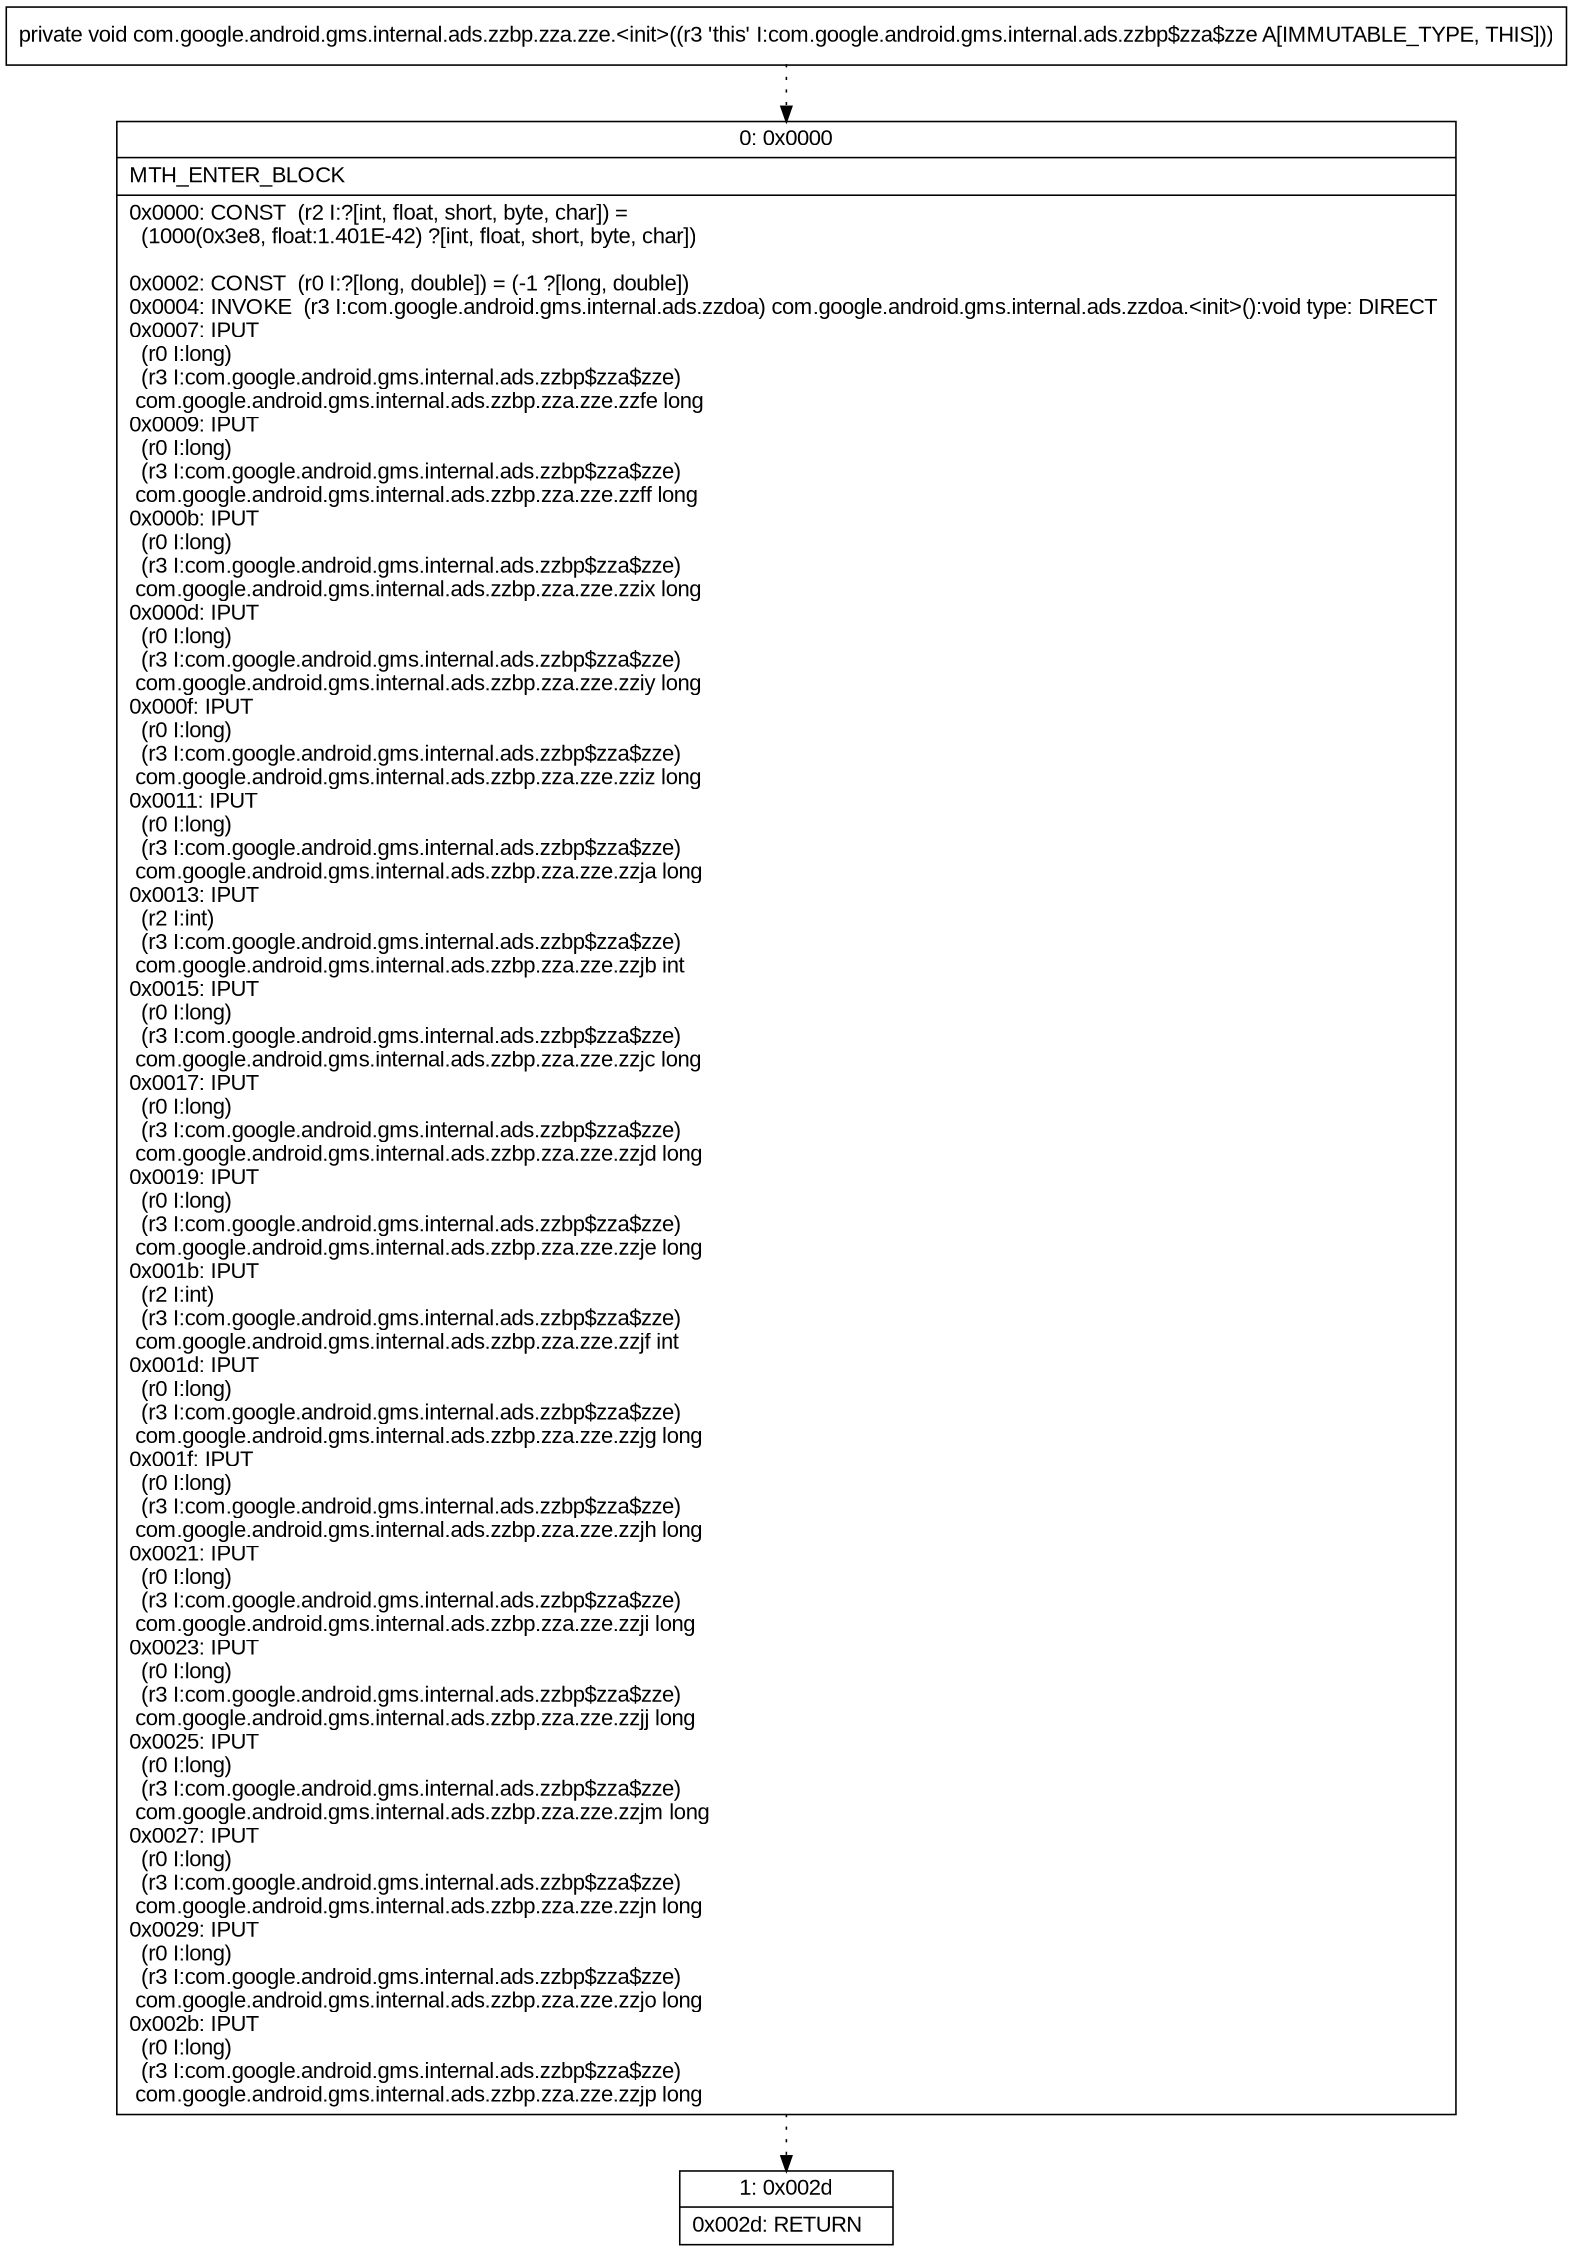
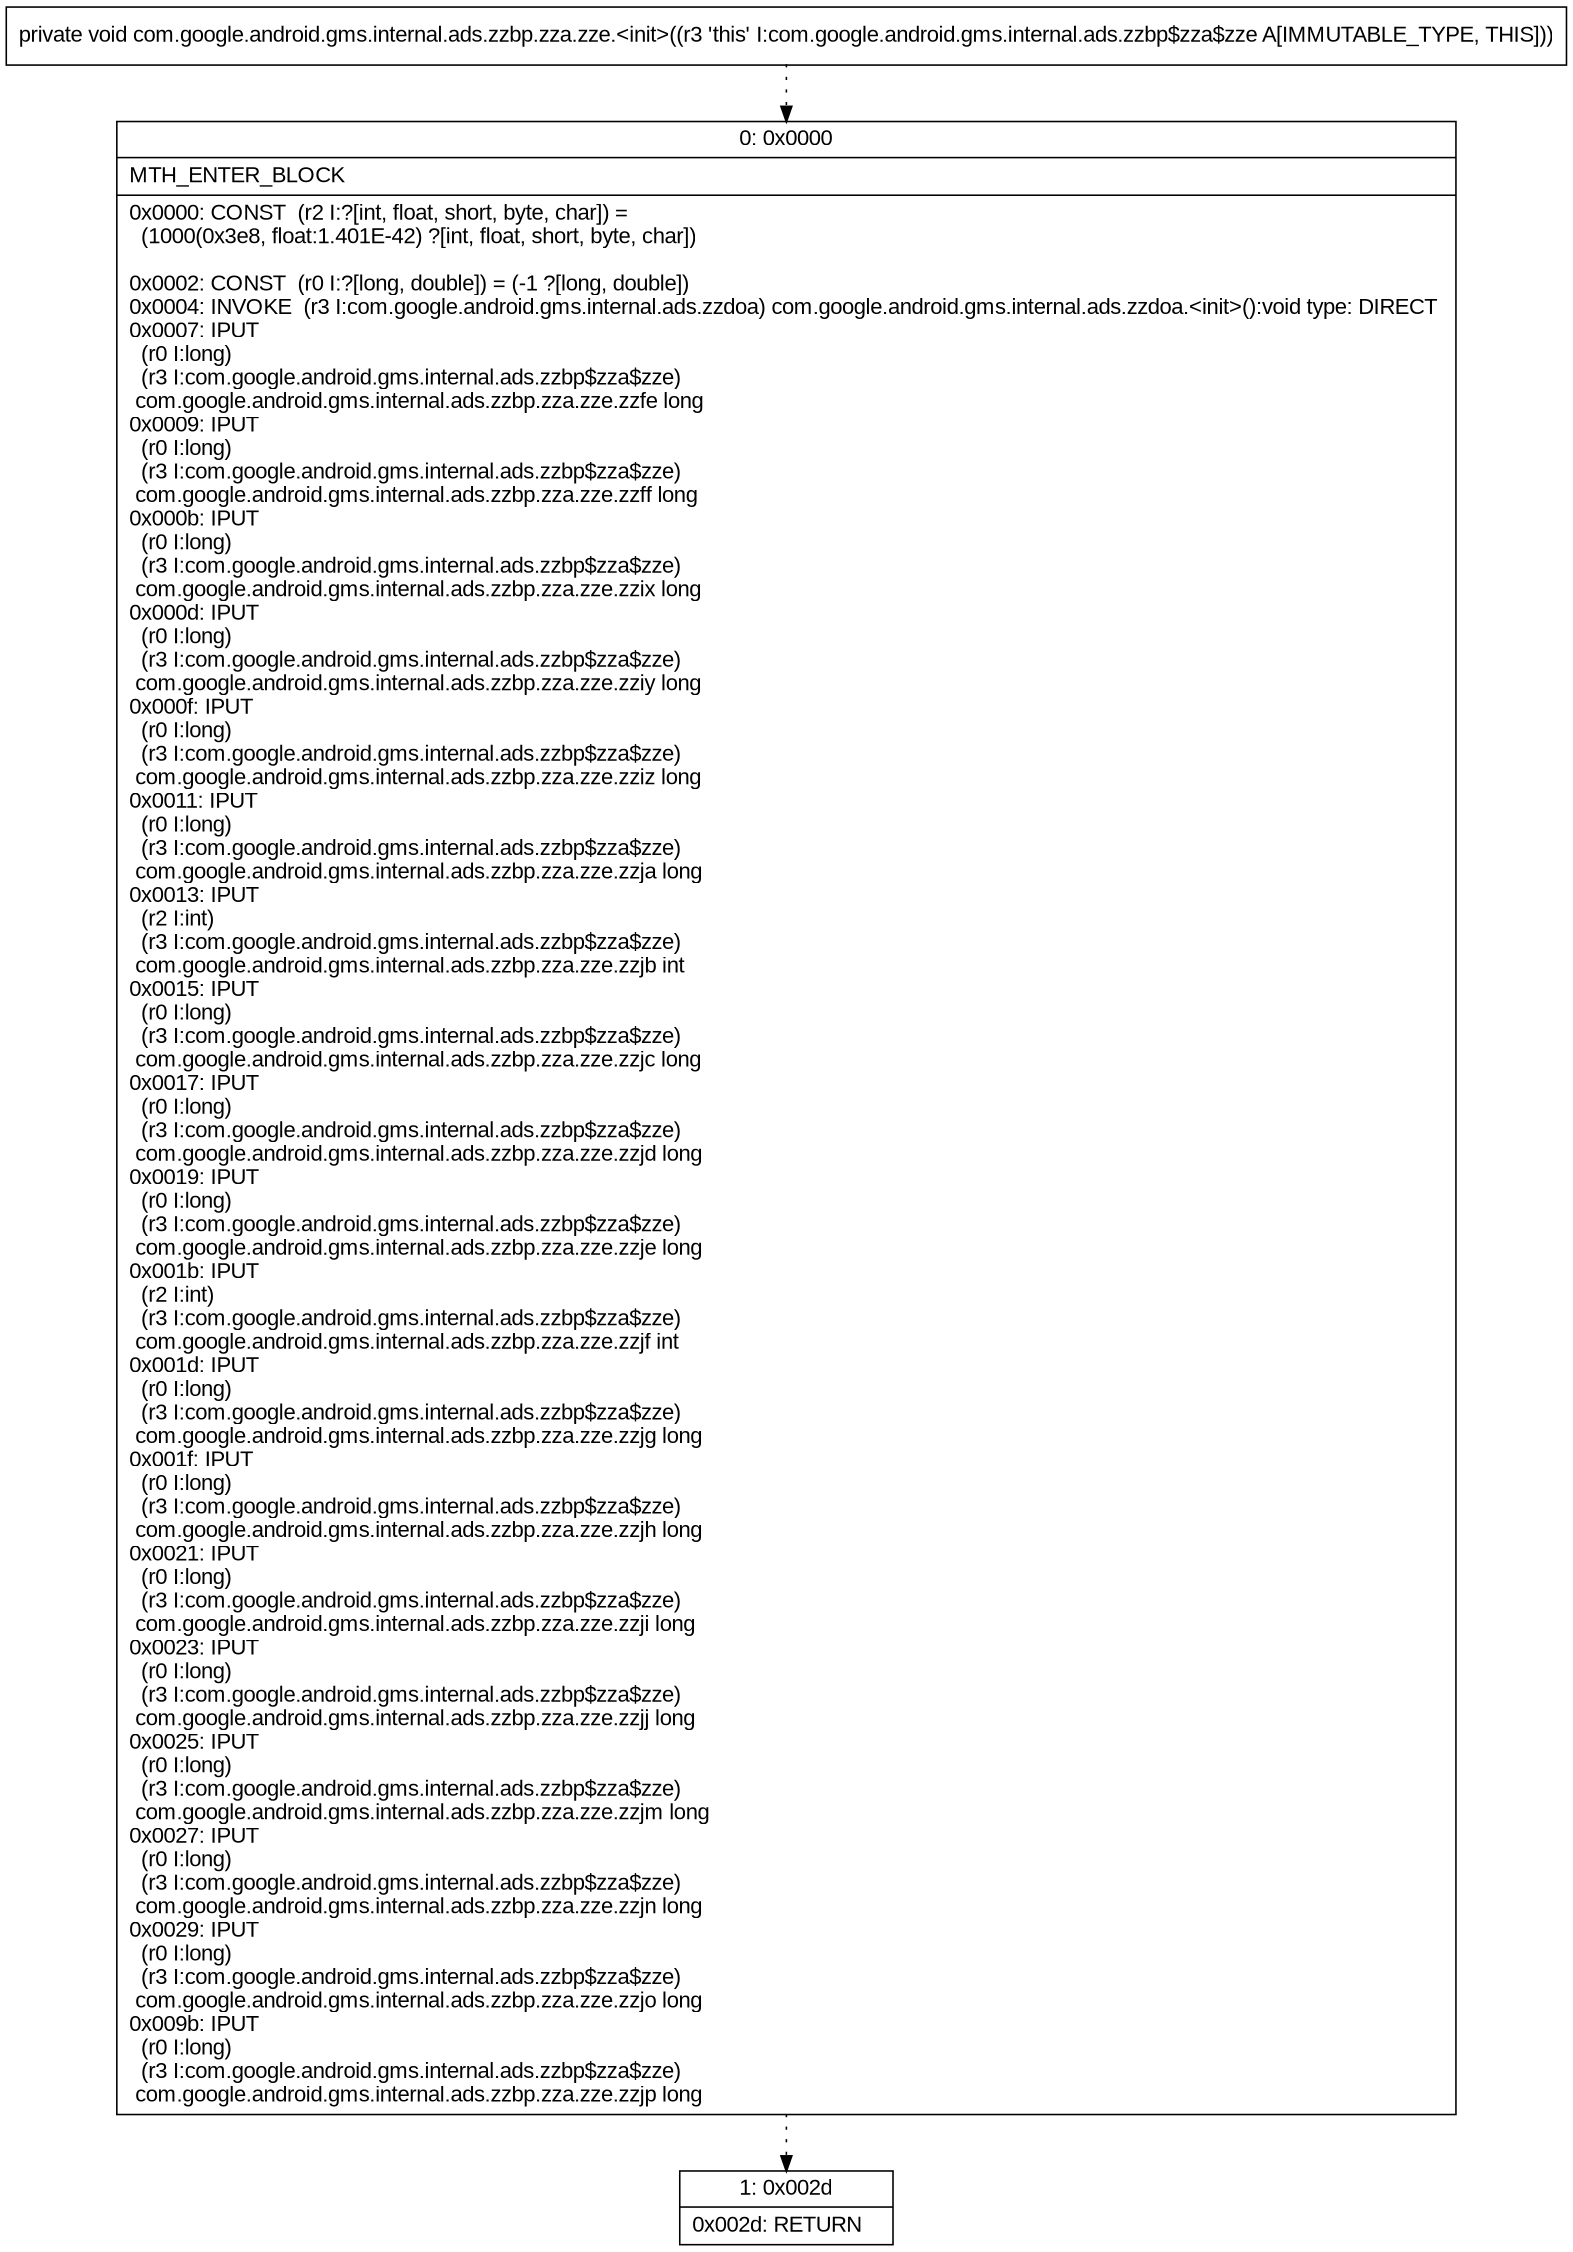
(201, 2024) -> (201, 2024)
